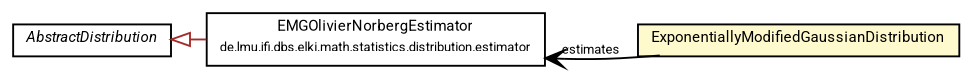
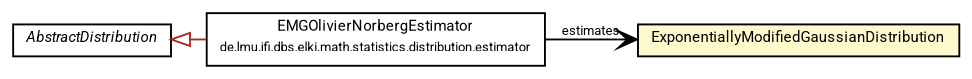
(612, 59) -> (582, 39)
